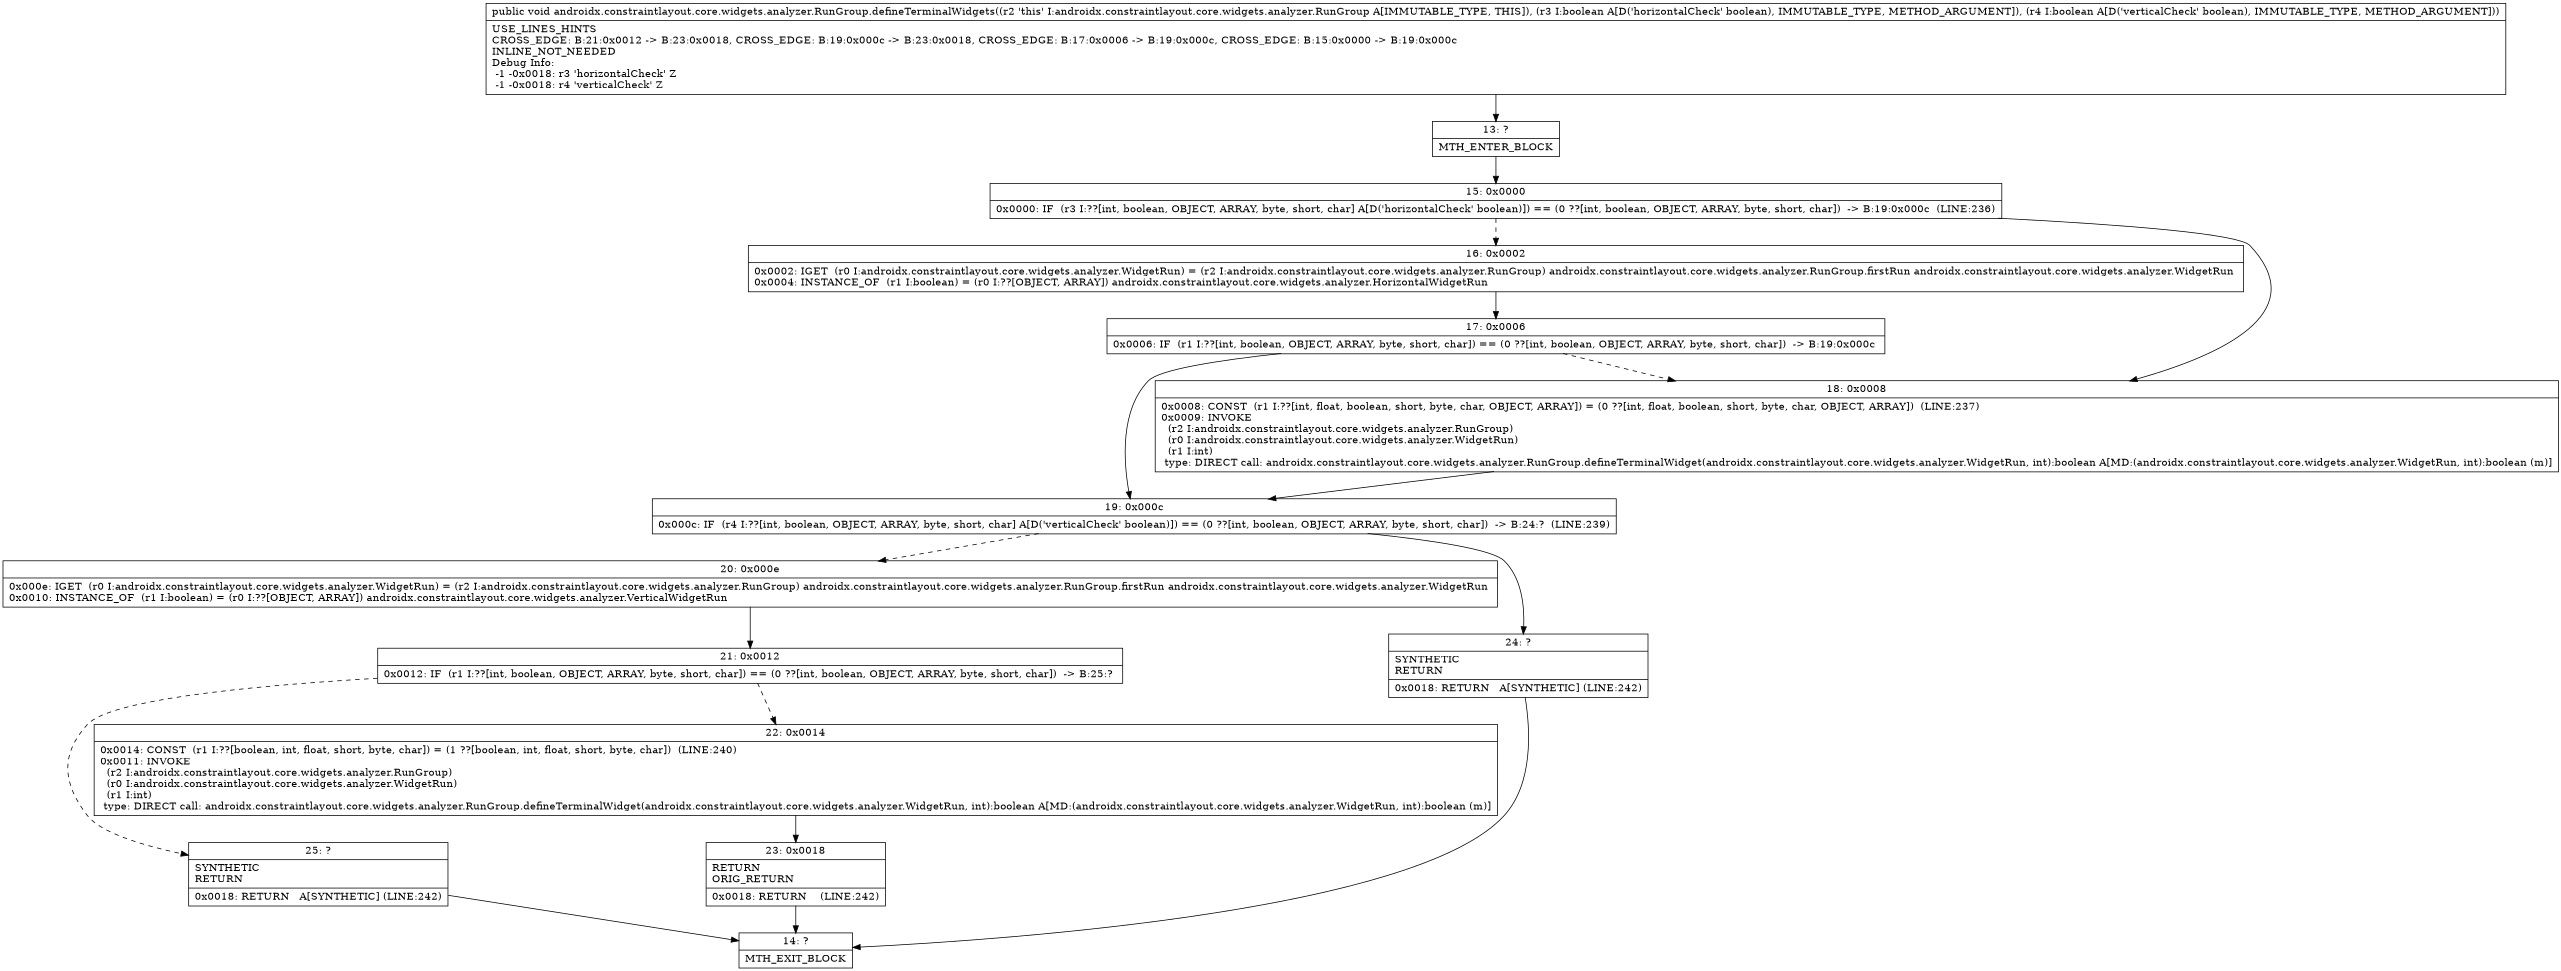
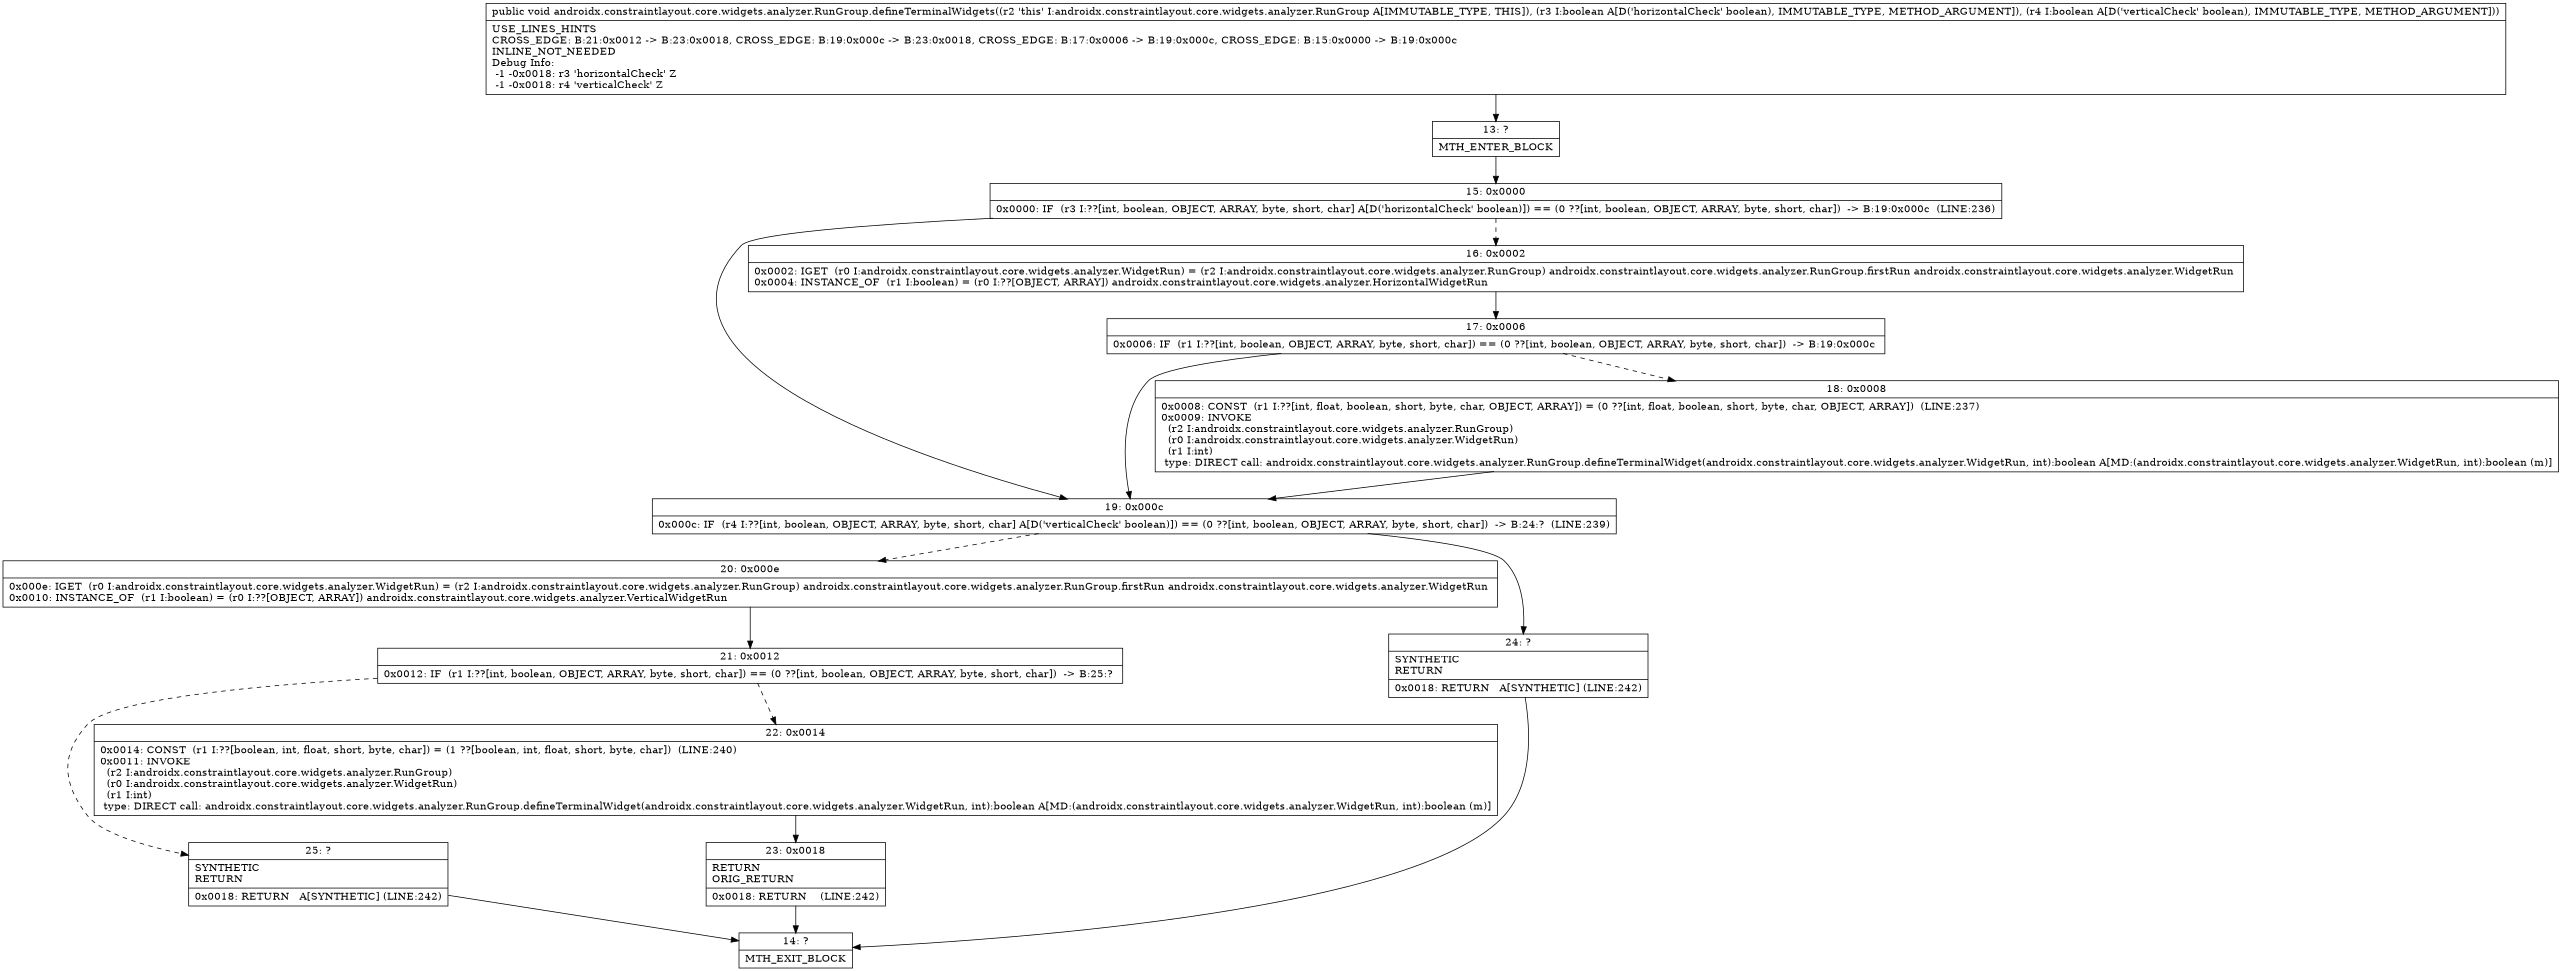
(2234, 239) -> (736, 344)
